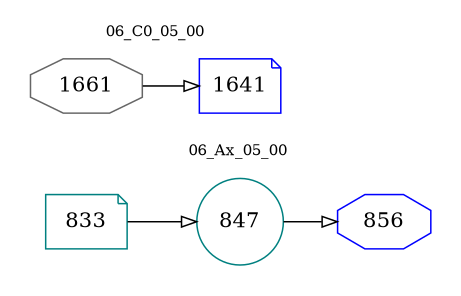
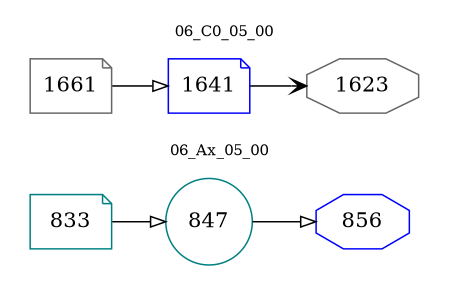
(86, 86) -> (71, 86)
none -> (363, 86)
